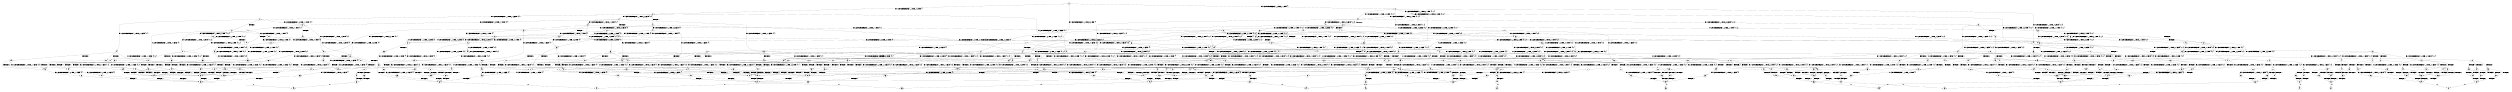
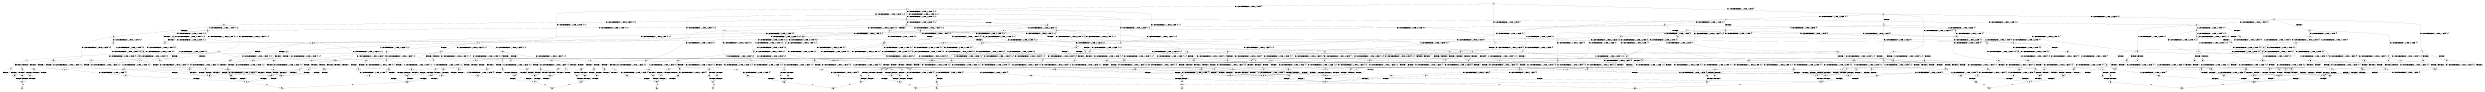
(779, 62) -> (1368, 64)
